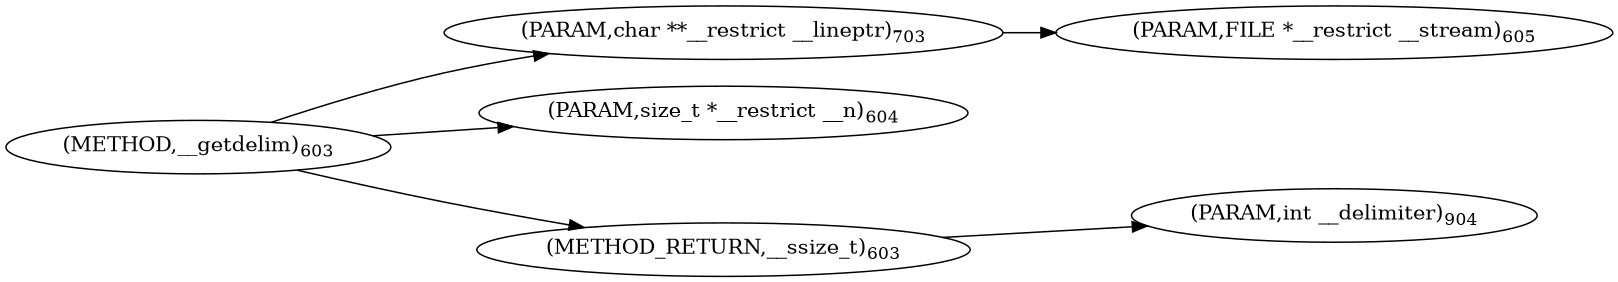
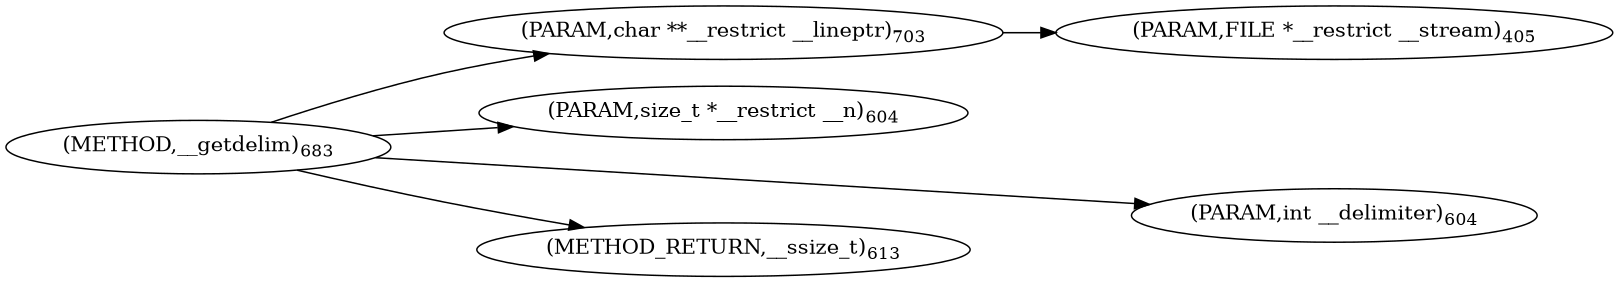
(1519, 30) -> (1519, 30)
(317, 145) -> (317, 145)
(1461, 213) -> (1461, 213)
(1038, 232) -> (755, 181)
(884, 247) -> (884, 247)
